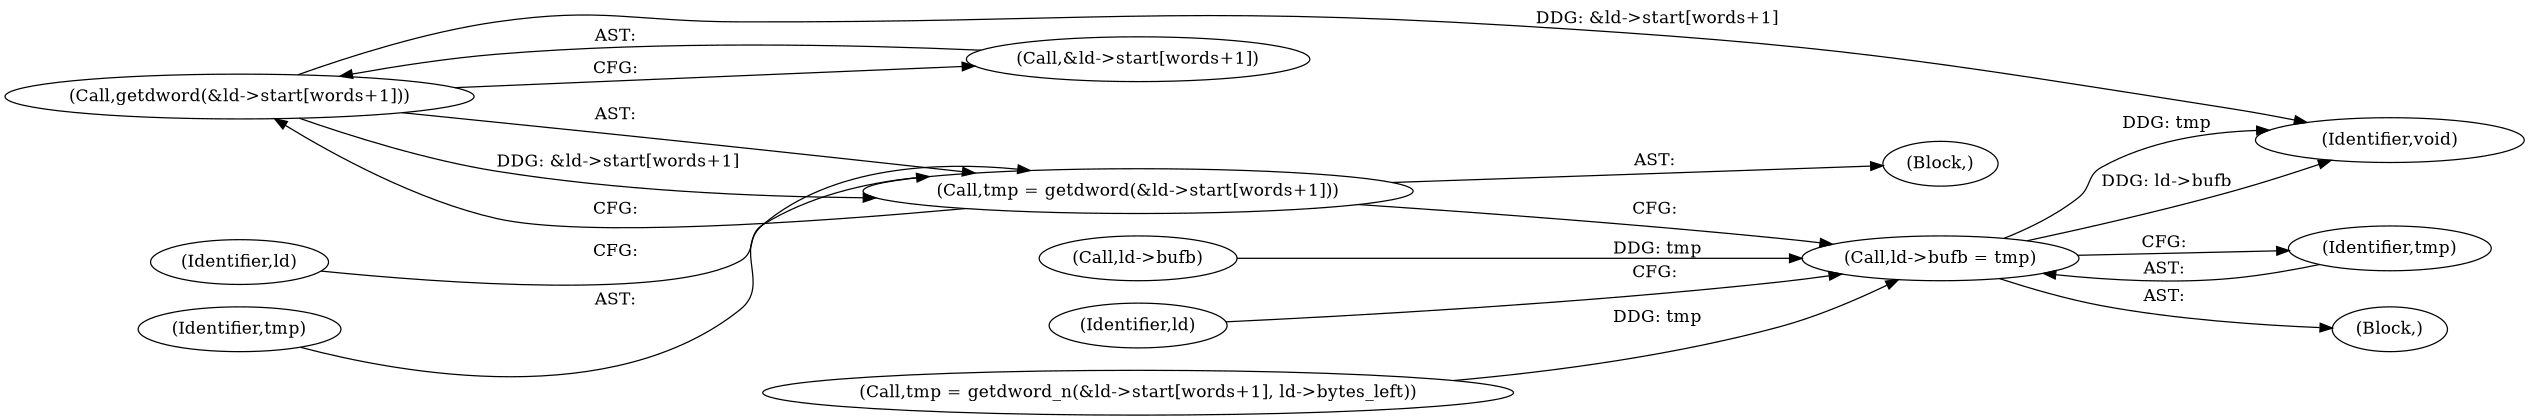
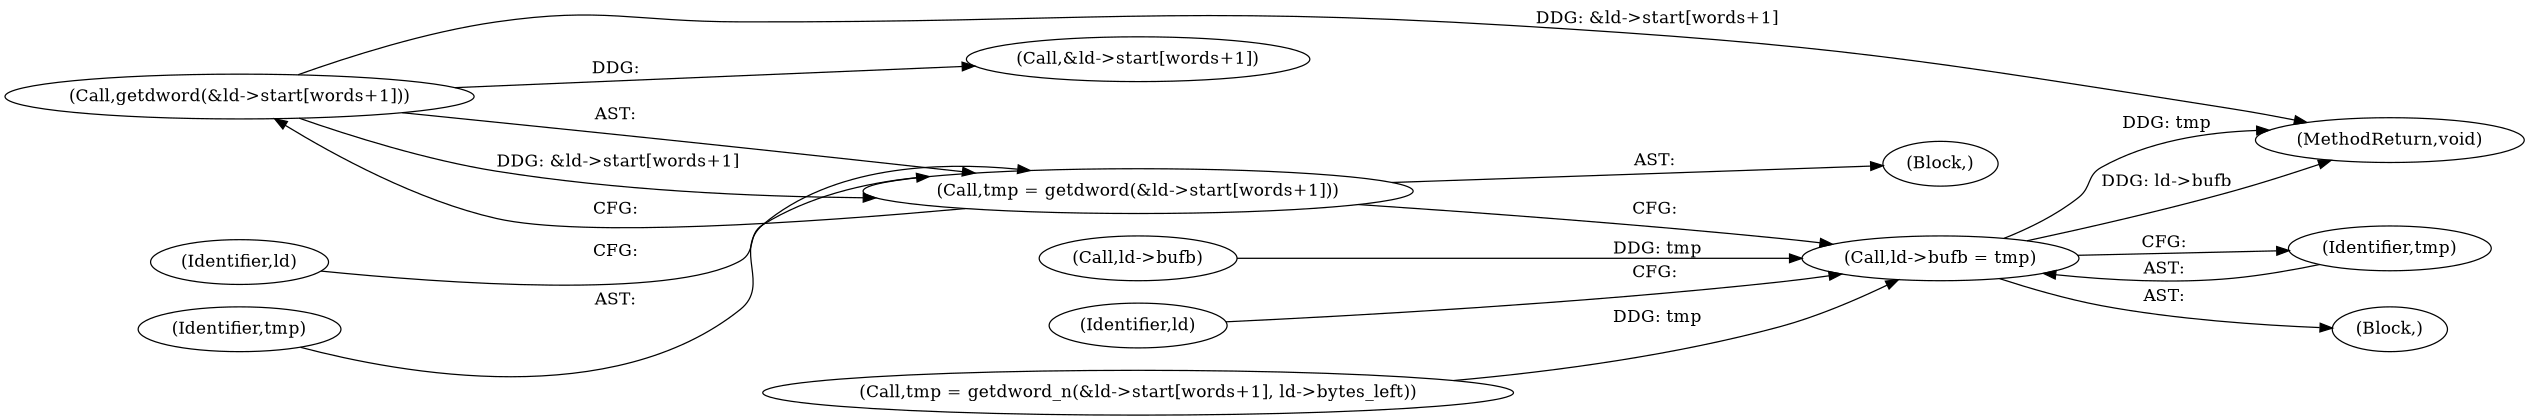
(666, 46) -> none
(618, 69) -> (618, 69)
(2390, 140) -> (2390, 140)
